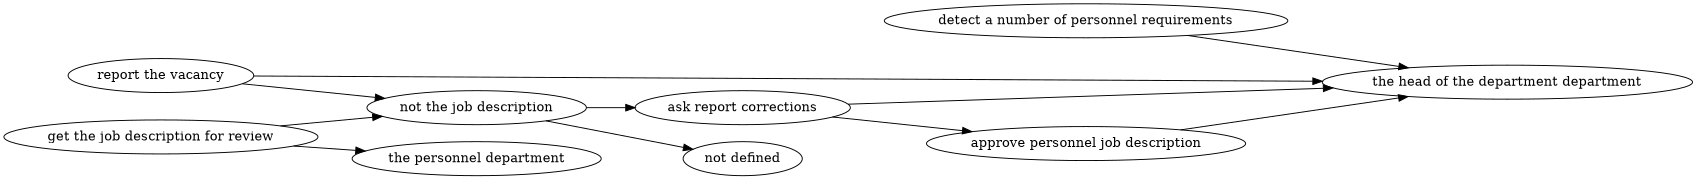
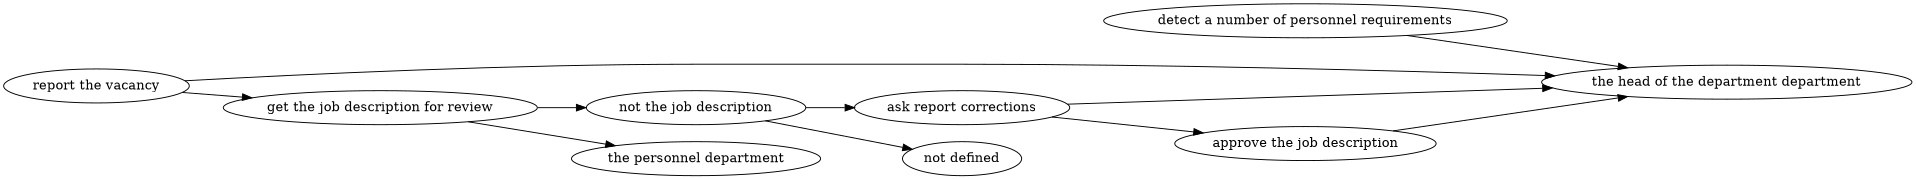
(309, 91) -> (212, 95)
(1086, 144) -> (1305, 144)
